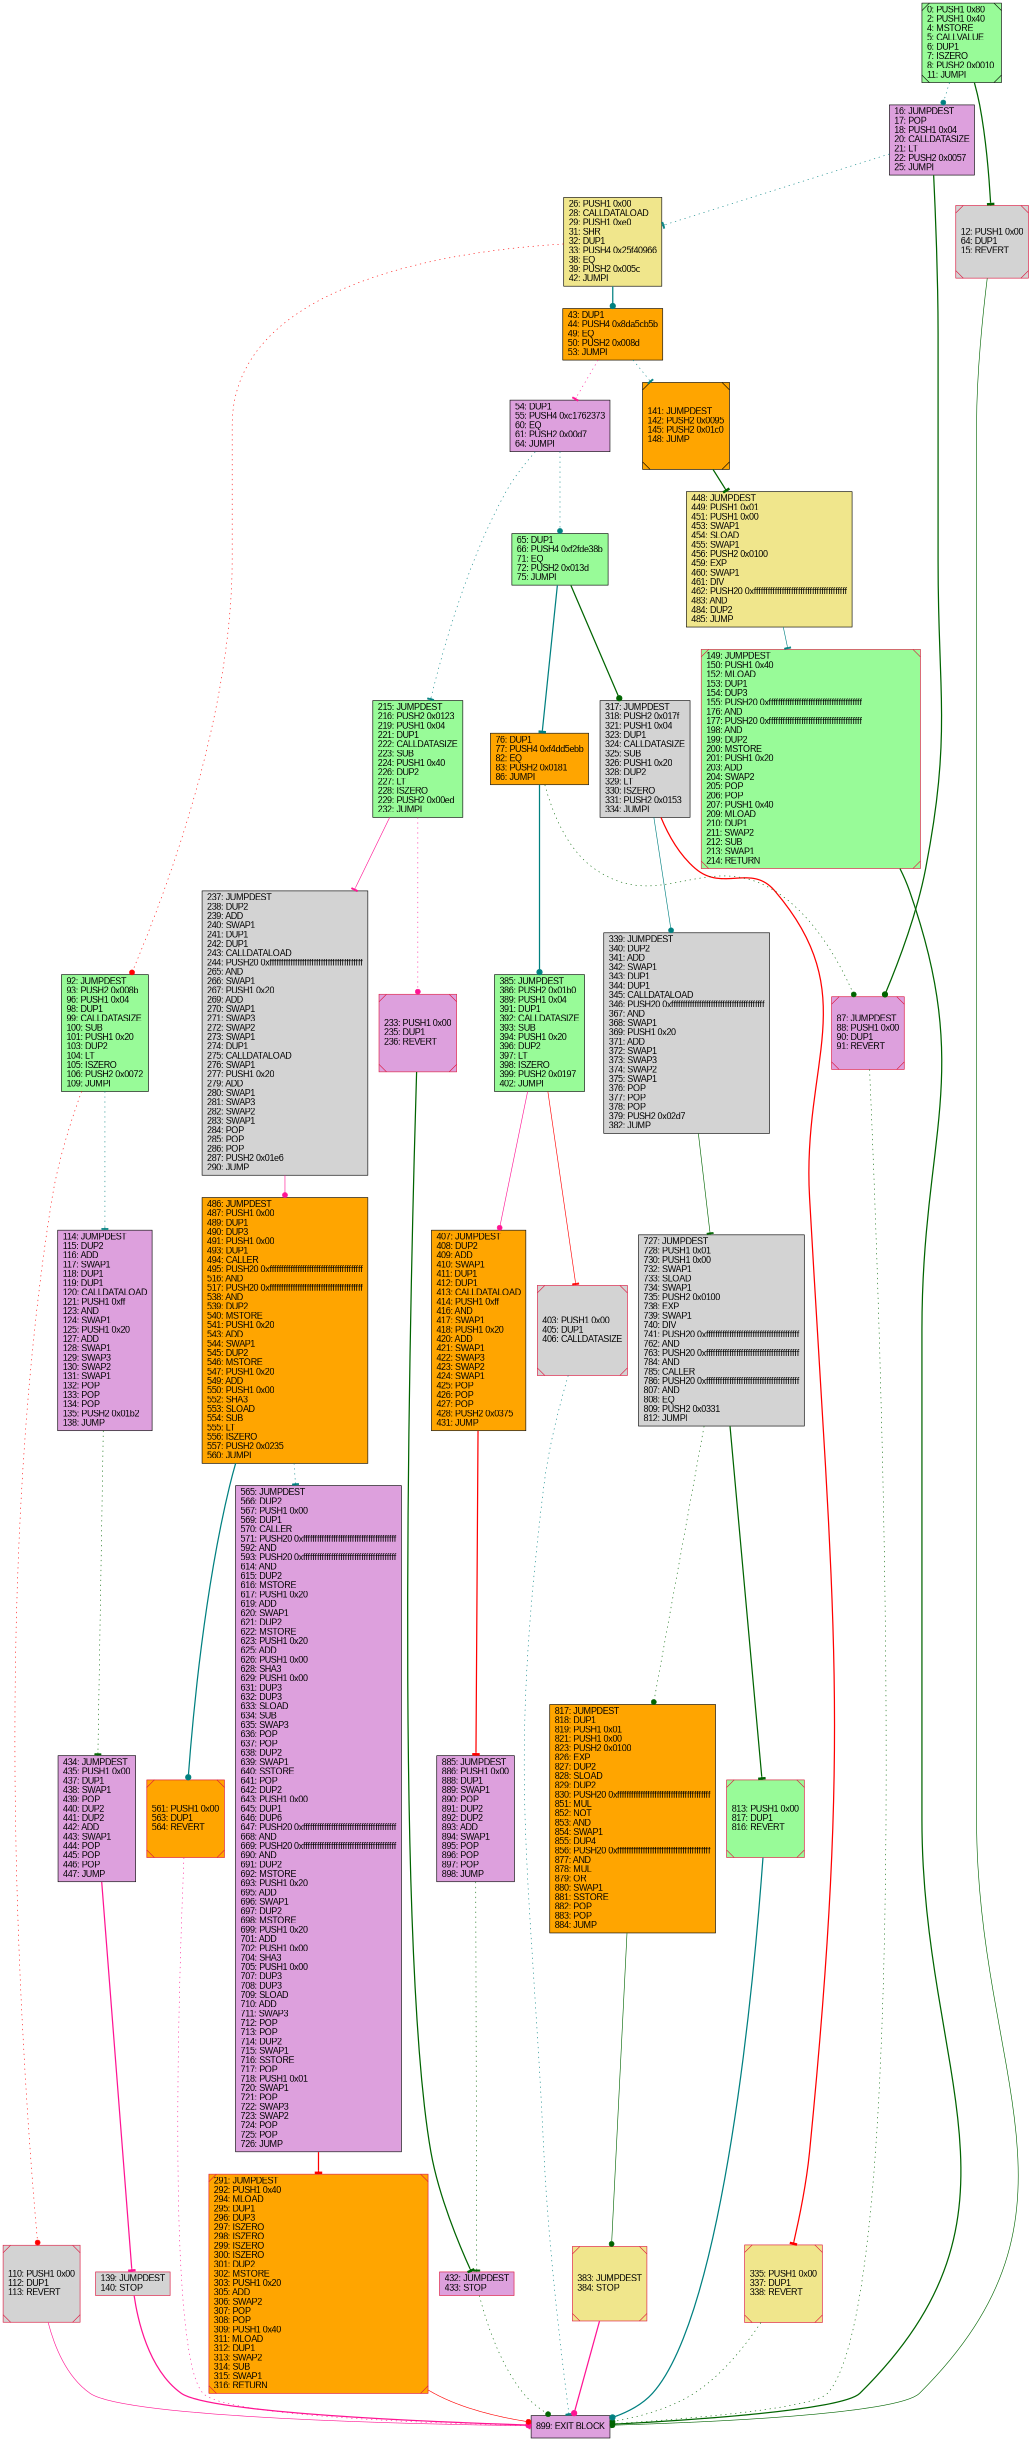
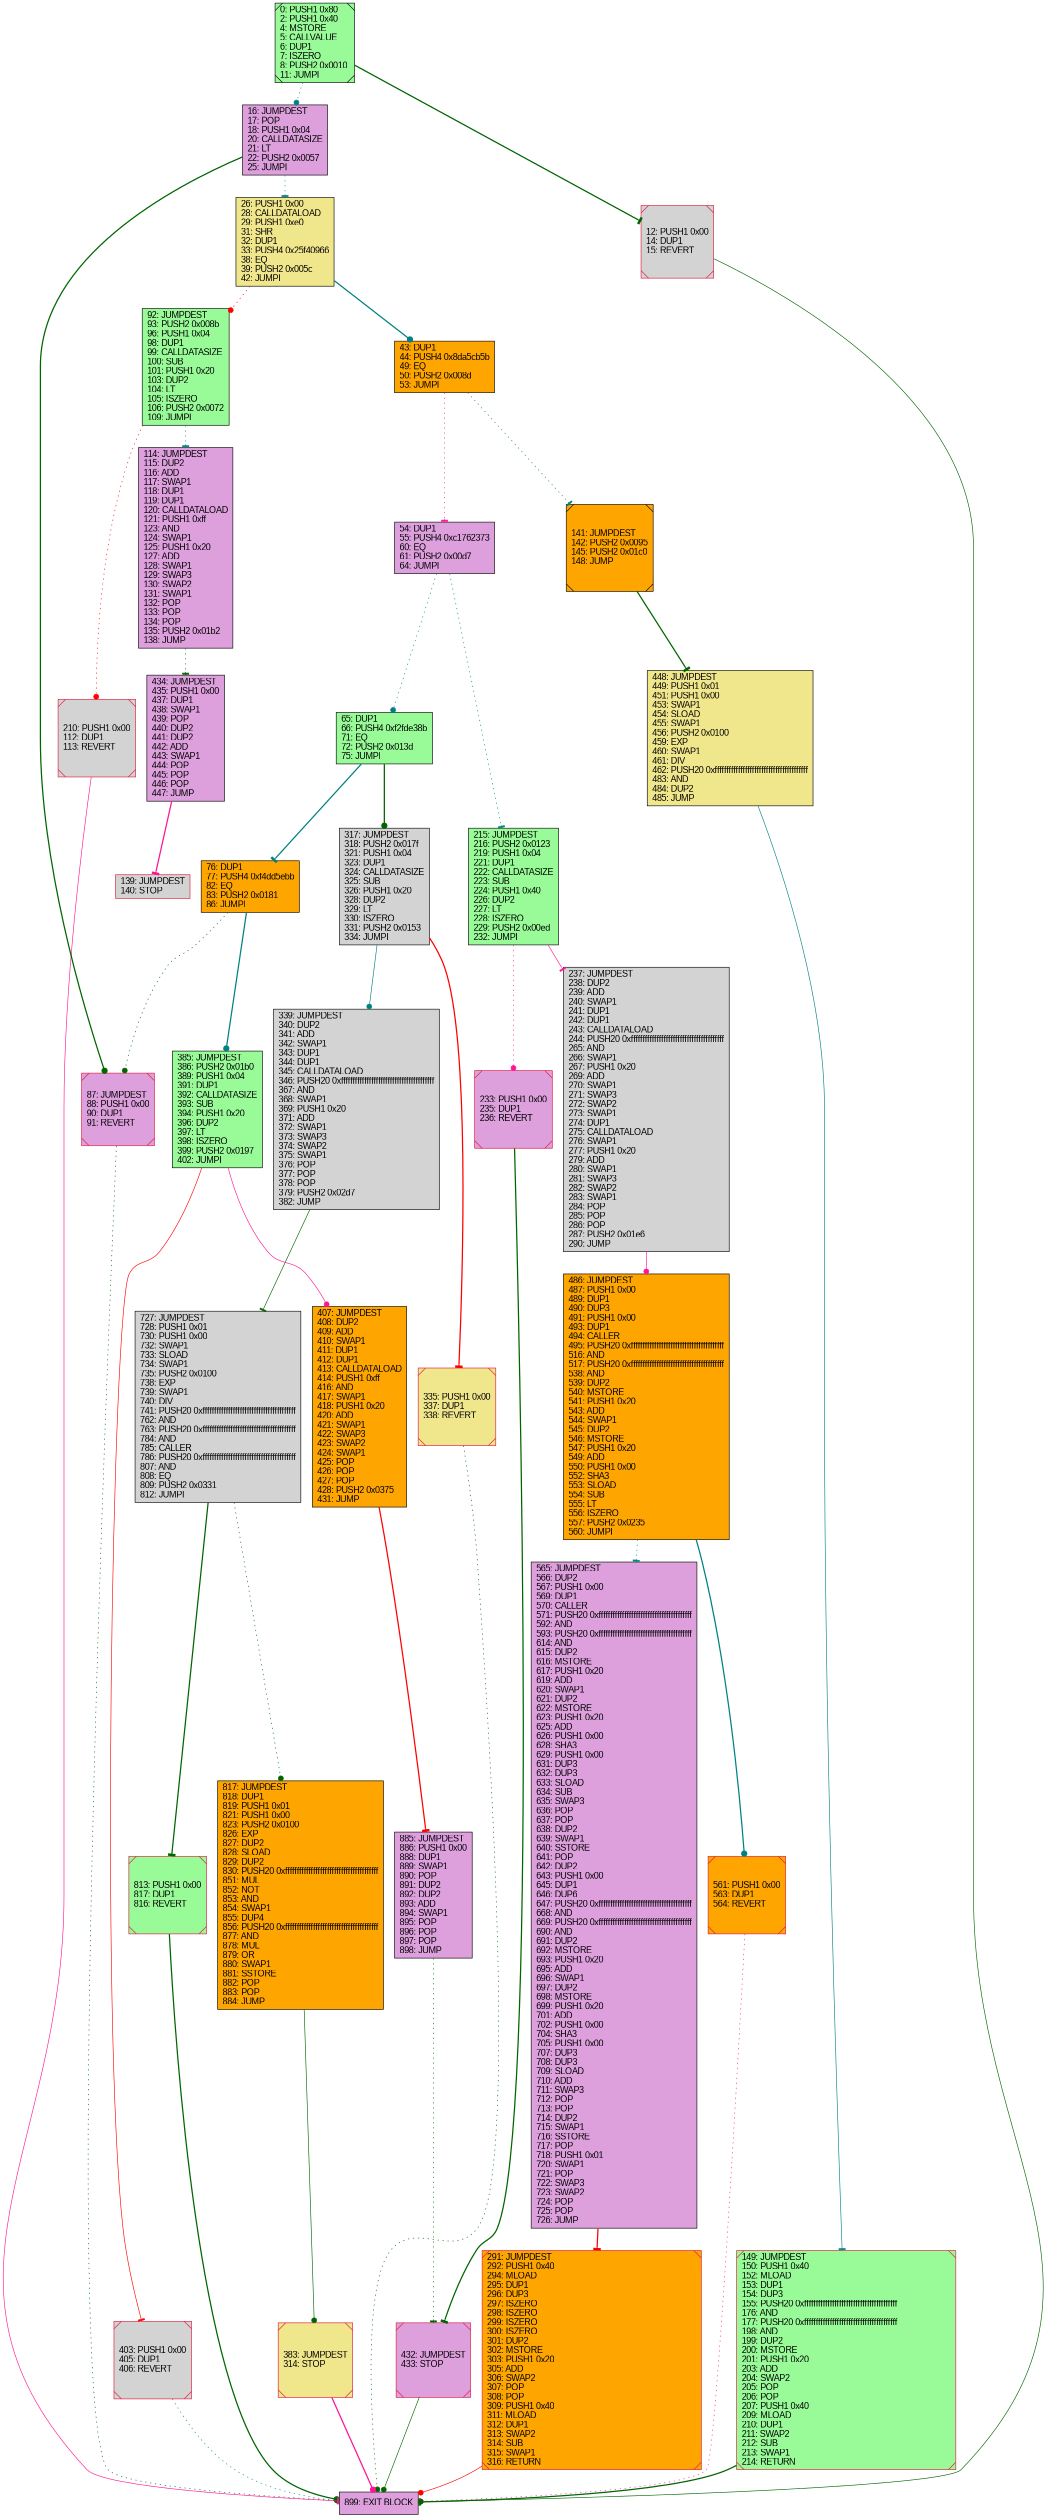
(992, 242) -> (677, 242)
(582, 1330) -> (153, 2360)
(729, 2154) -> (200, 2242)
(42, 2284) -> (97, 738)
(477, 2284) -> (433, 2360)
(610, 2284) -> (315, 2360)
(503, 2360) -> (402, 2442)
(206, 2401) -> none
